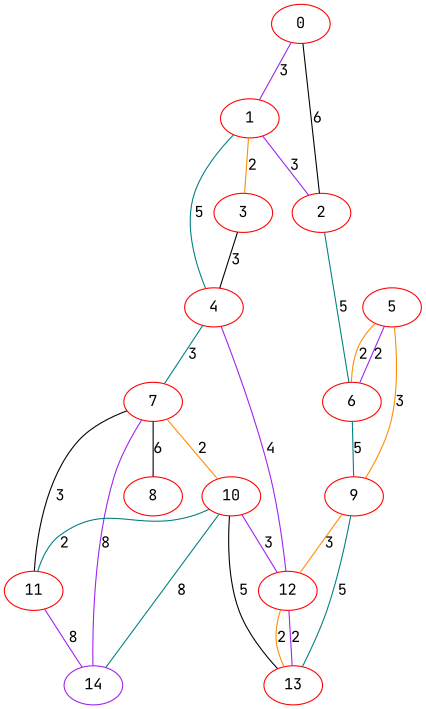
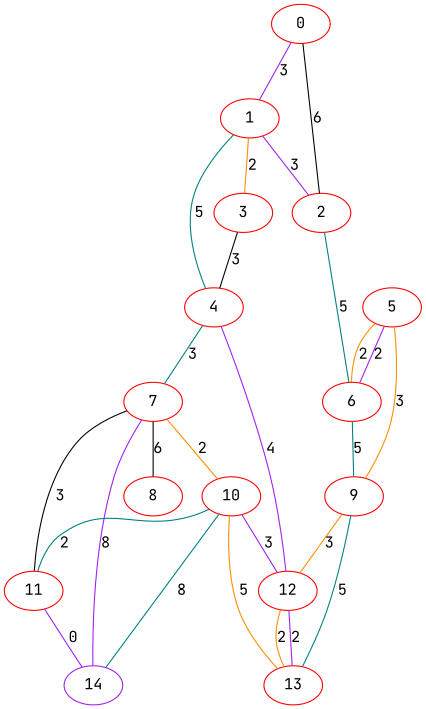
(235, 598) -> (235, 598)
(73, 638) -> (73, 638)
